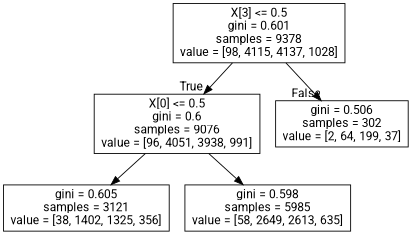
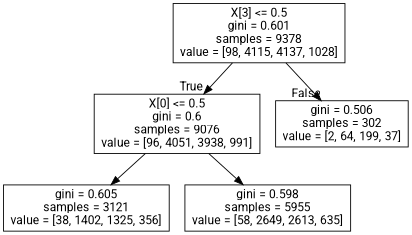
(268, 208) -> (268, 208)
